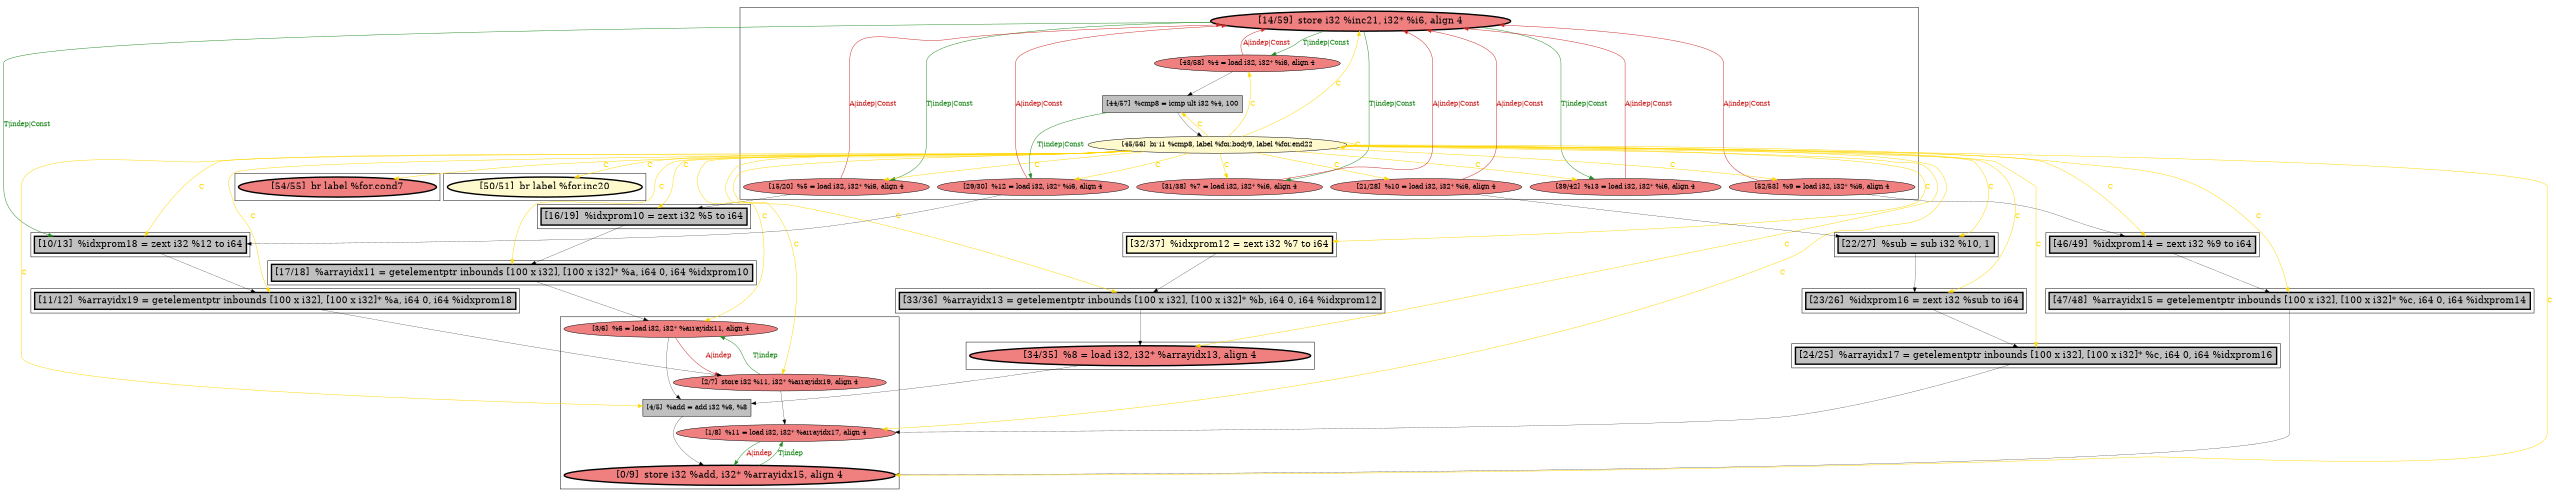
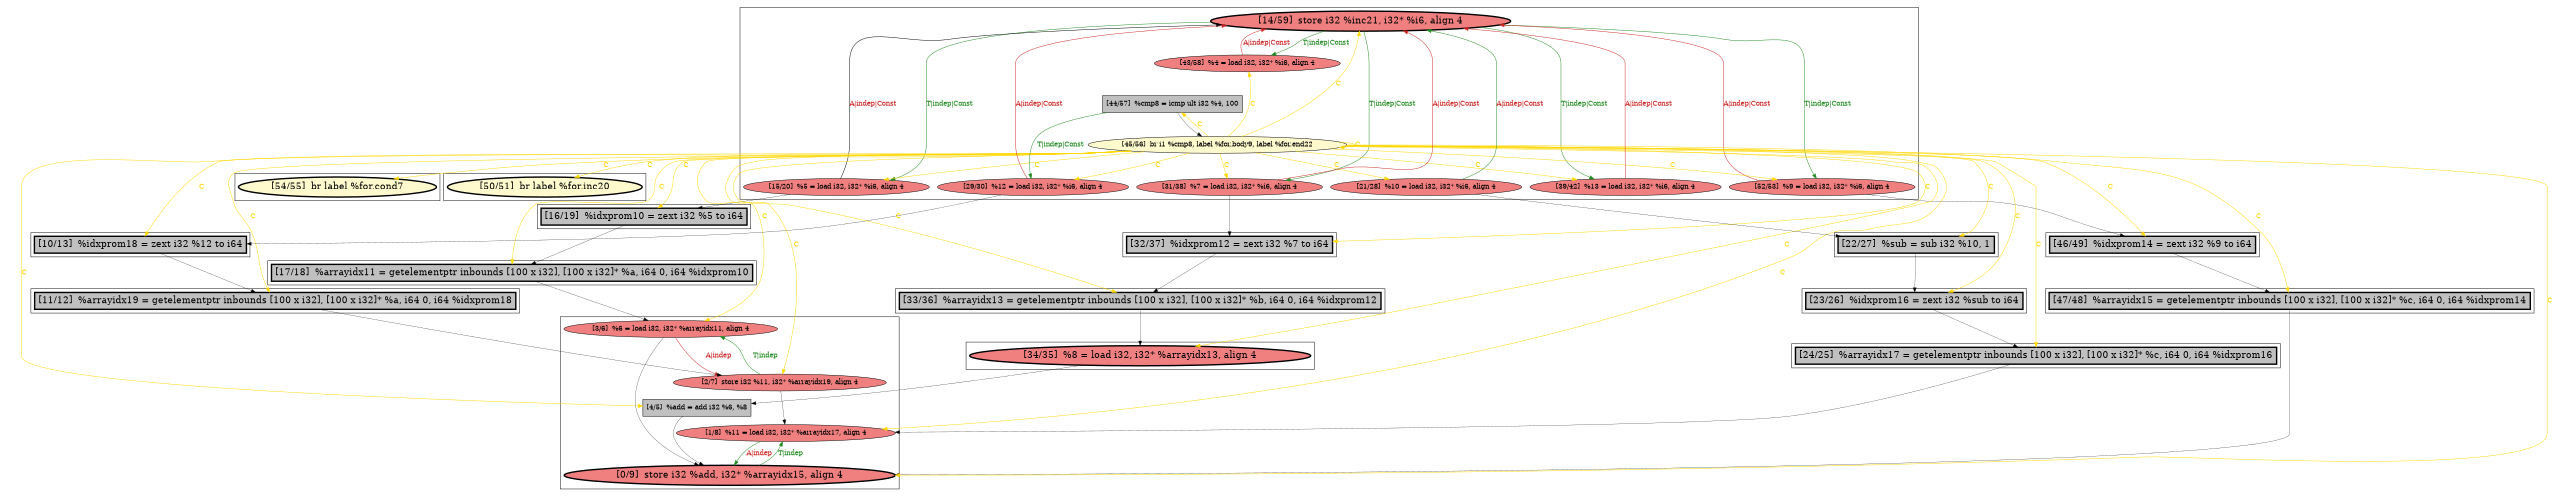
(509, 32) -> (1715, 38)
(966, 37) -> (966, 37)
(1212, 83) -> none
(1496, 92) -> (1496, 92)
(337, 187) -> (337, 187)
none -> (1230, 214)
(1230, 245) -> (1230, 245)
(667, 365) -> (637, 411)
